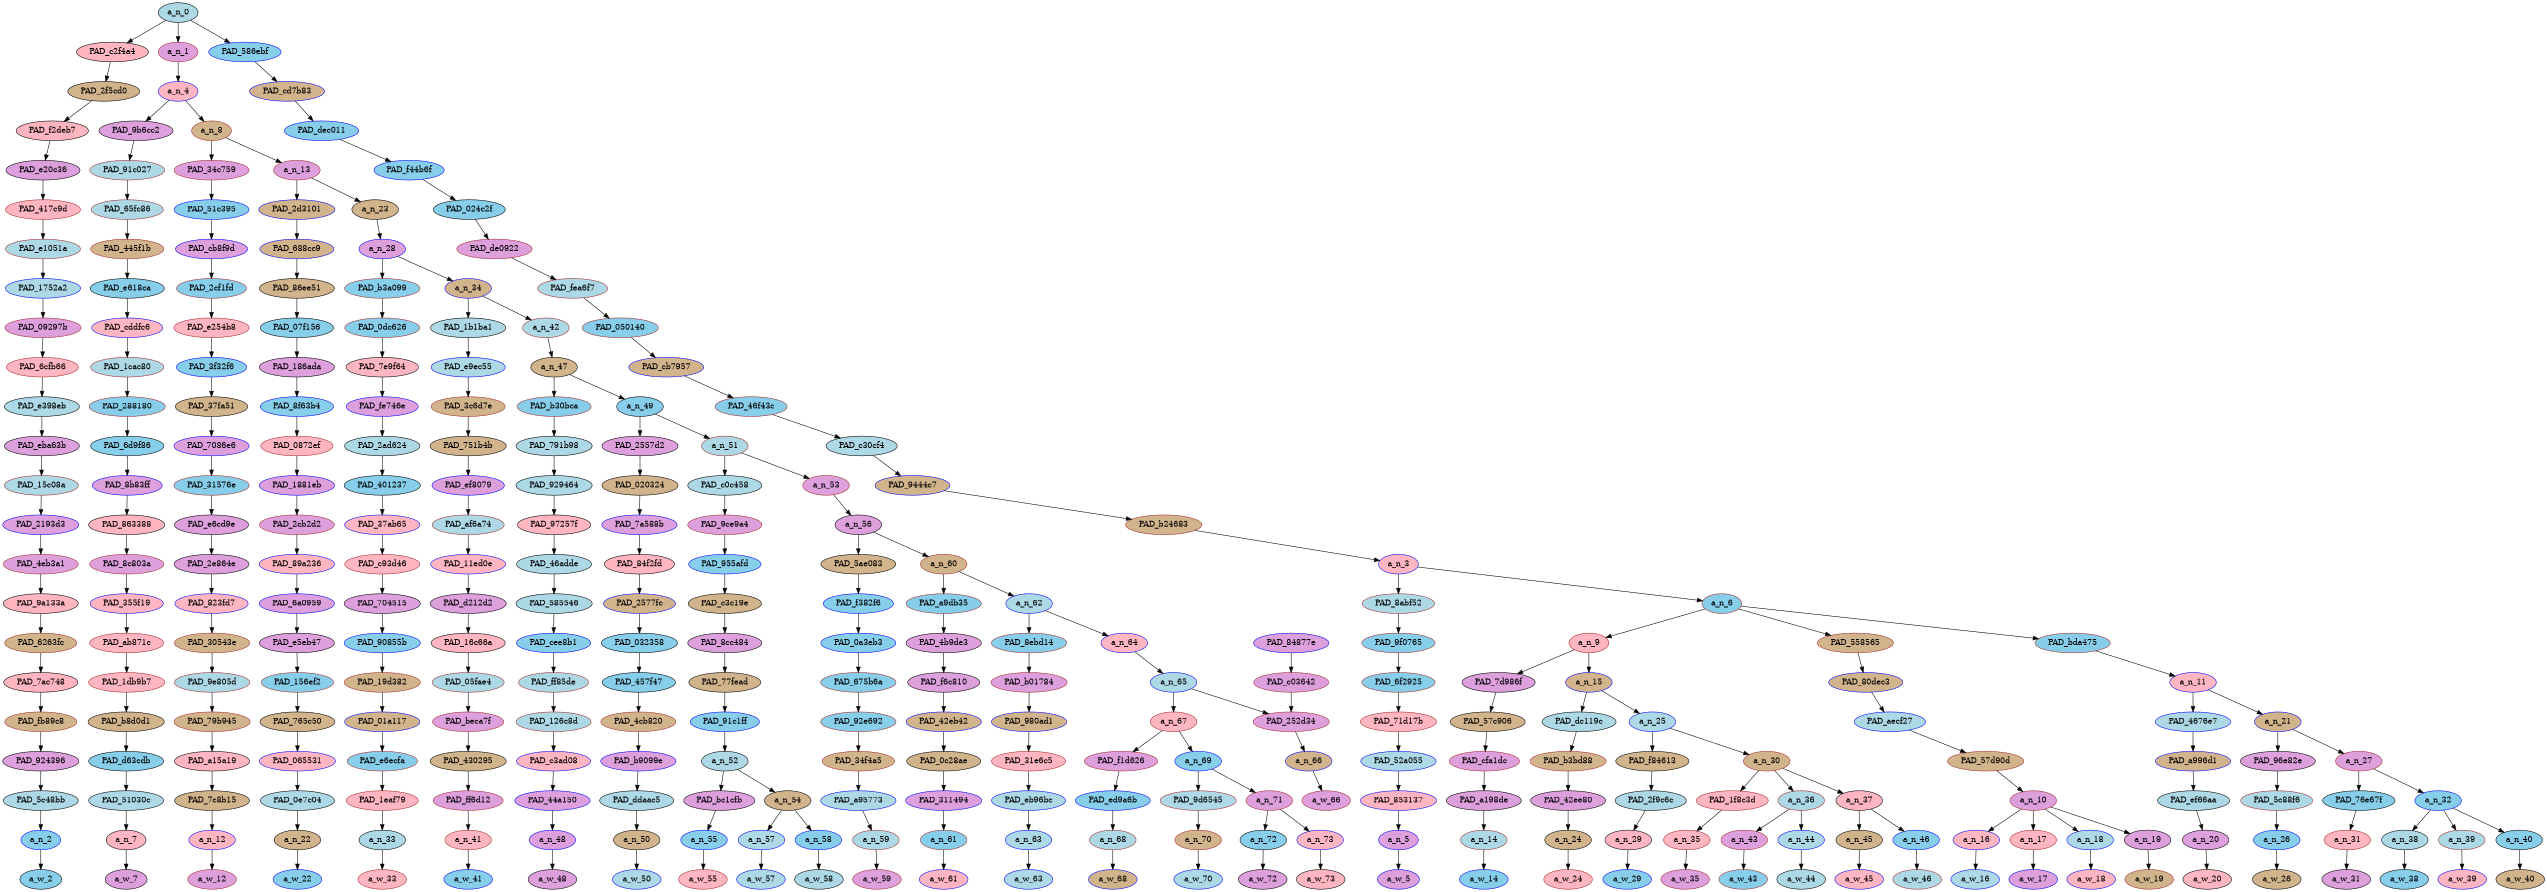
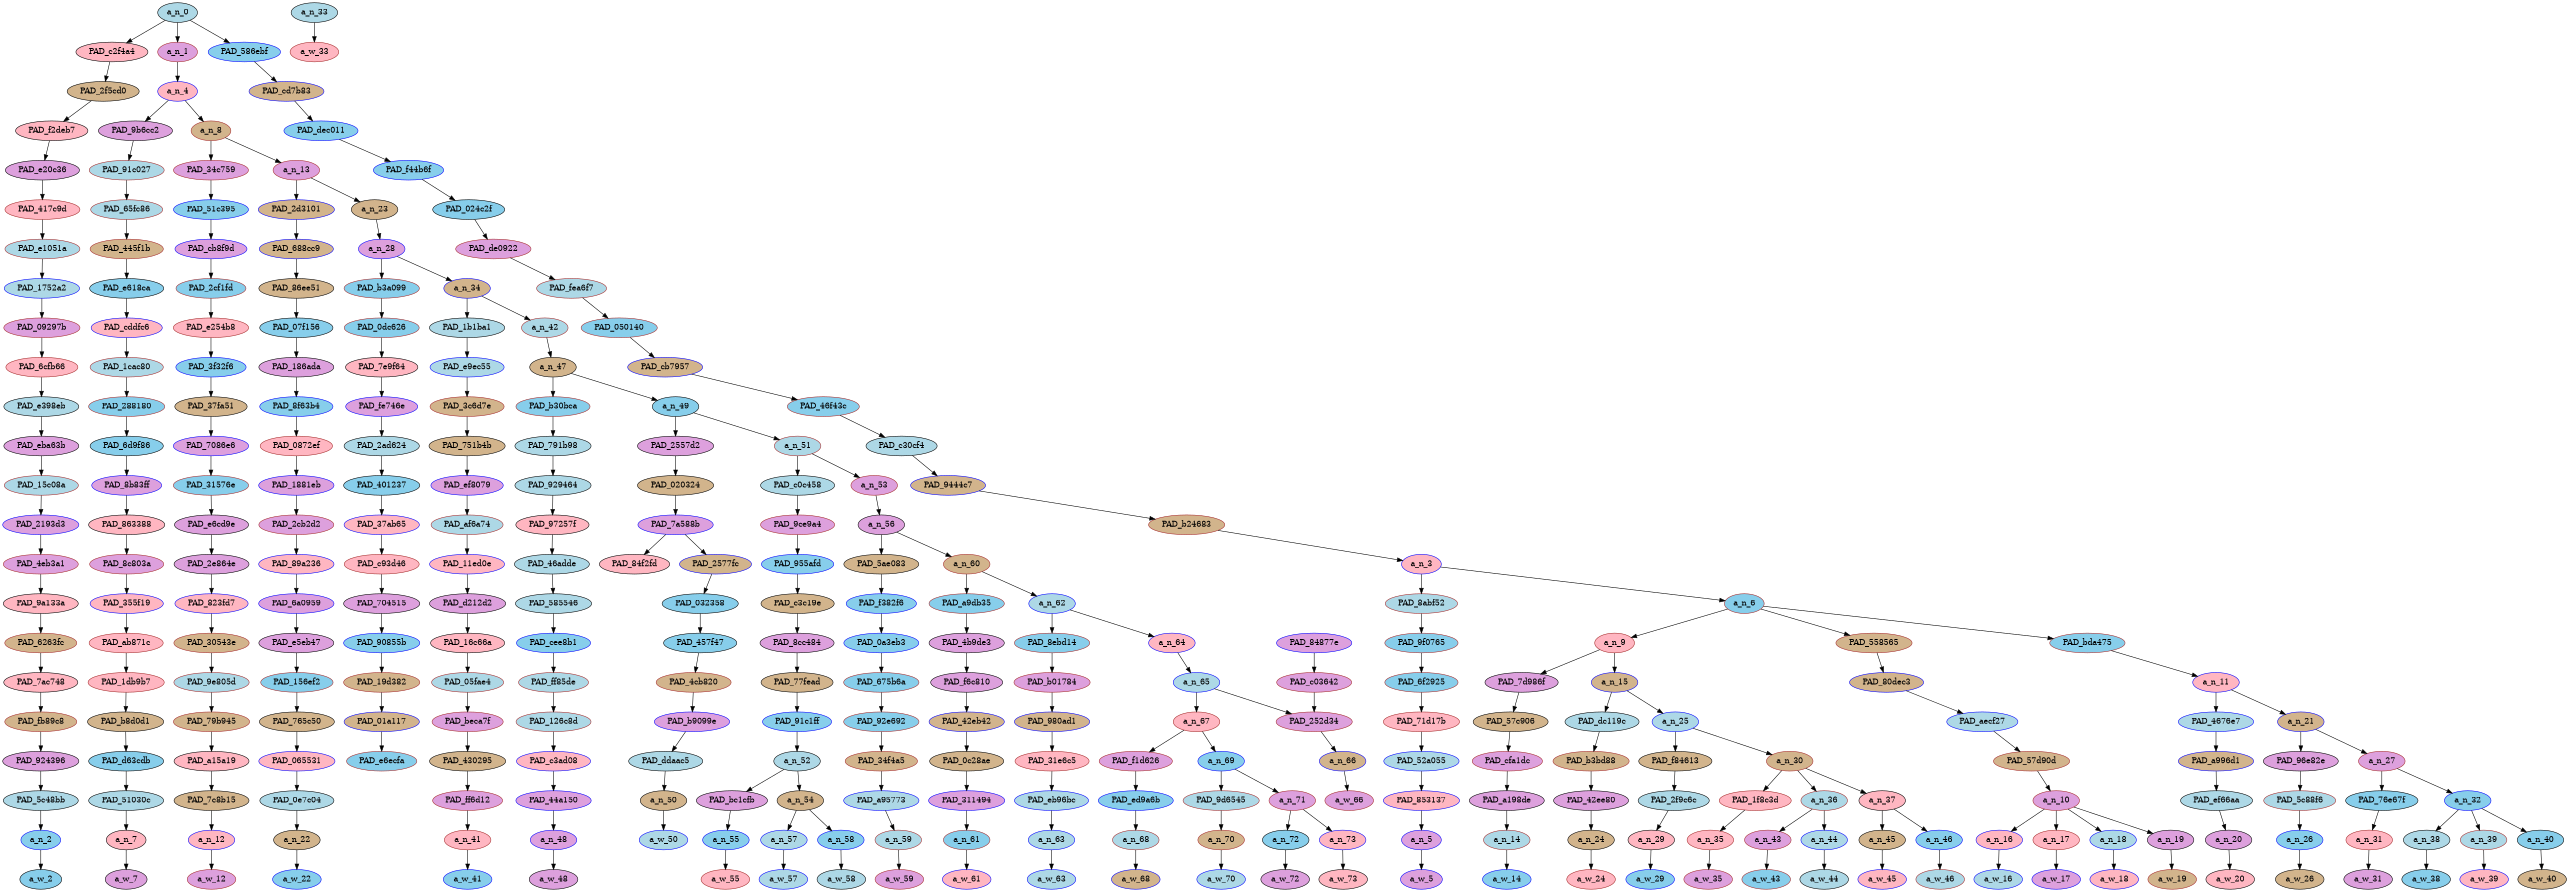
(639, 581) -> (694, 543)
(382, 801) -> none
